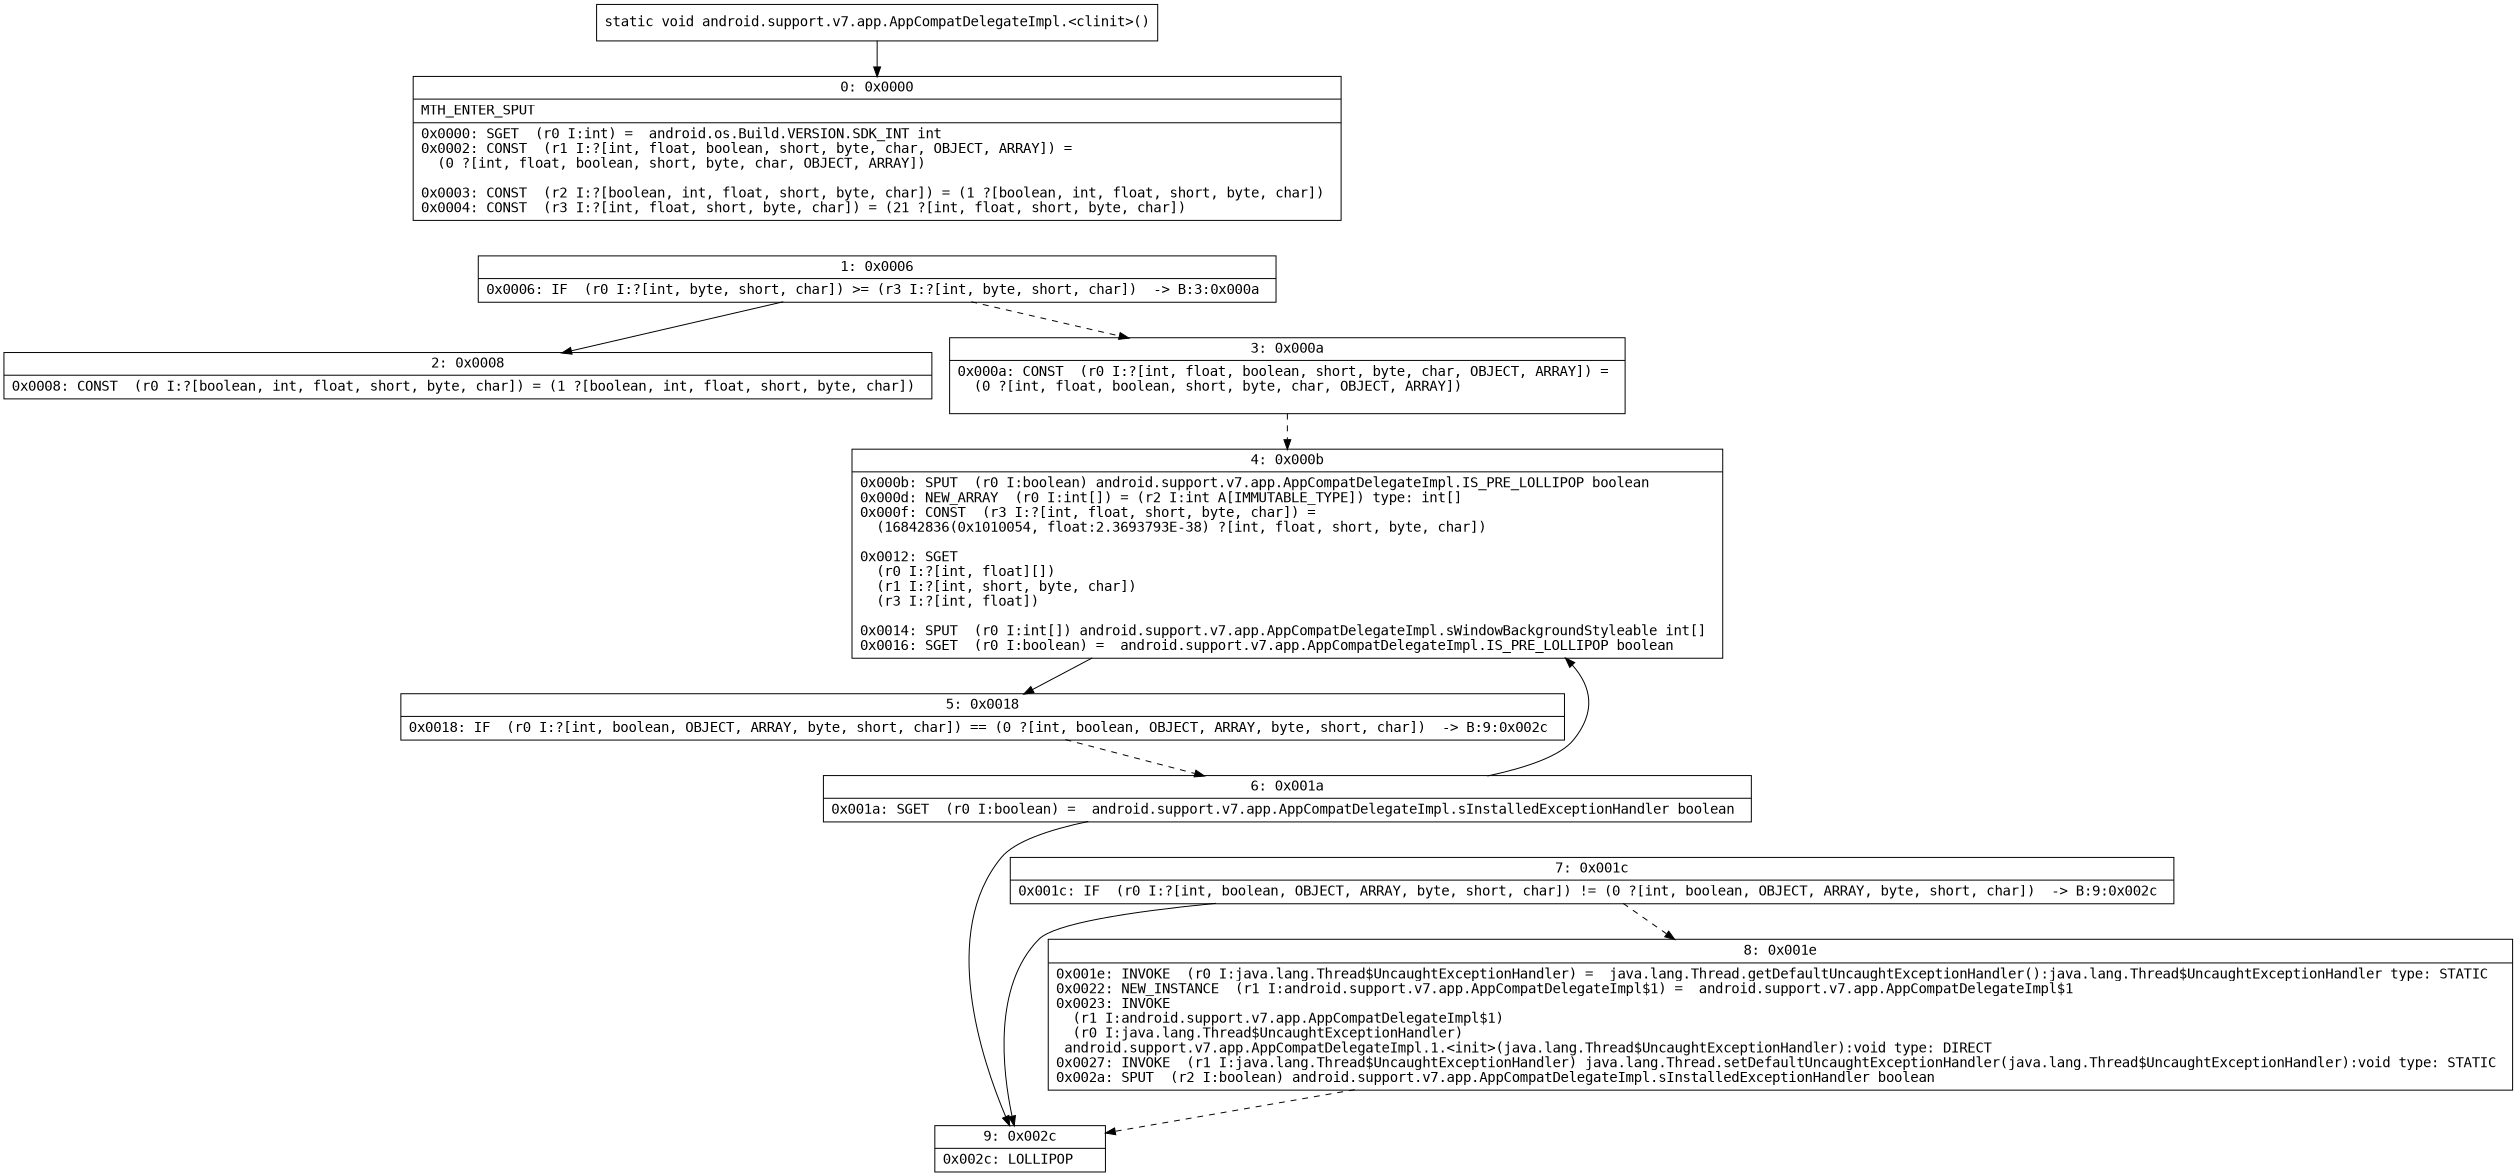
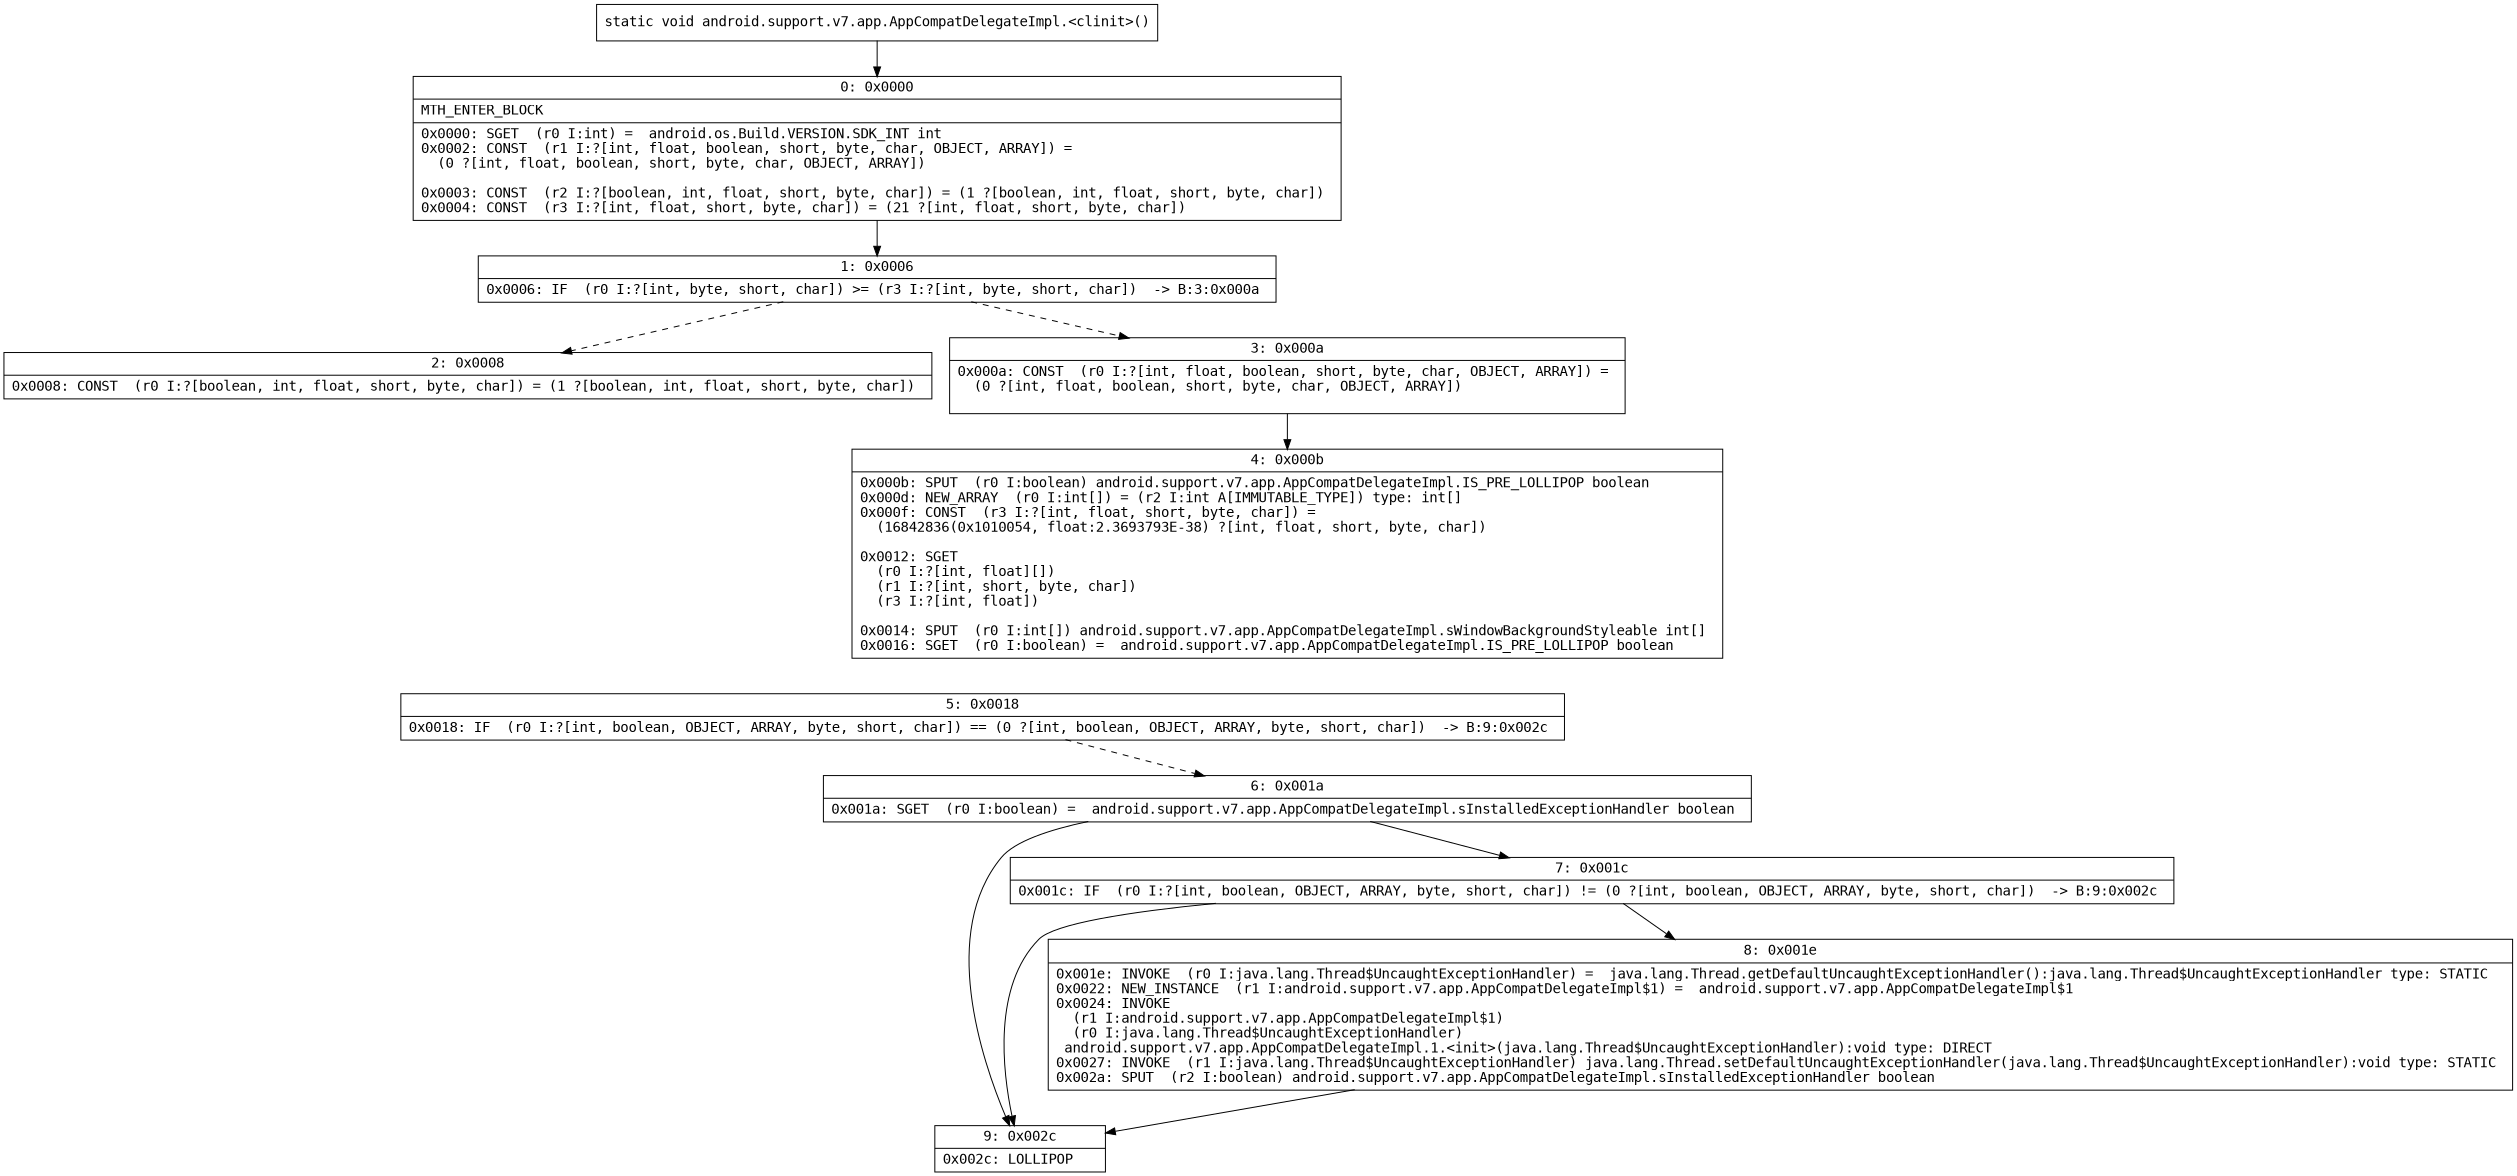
(478, 110) -> (482, 110)
none -> (877, 233)
(677, 326) -> (677, 326)
(1287, 427) -> (1287, 427)
(1062, 674) -> none
(1569, 744) -> (1435, 838)
(1645, 919) -> (1645, 919)
(1122, 1004) -> (1122, 1004)
(1235, 1110) -> (1235, 1110)
